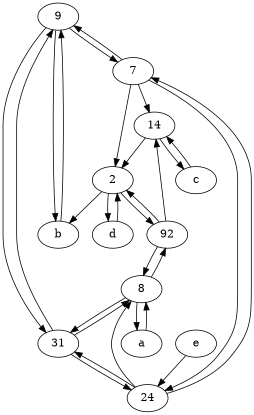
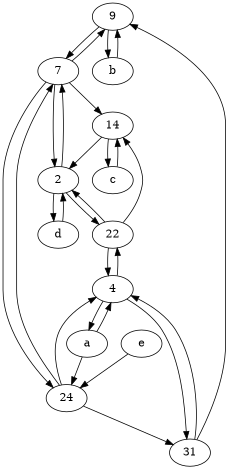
(3, 176) -> none
(88, 205) -> (63, 130)
(167, 235) -> (113, 235)
(142, 289) -> (113, 289)
(98, 371) -> (78, 367)
